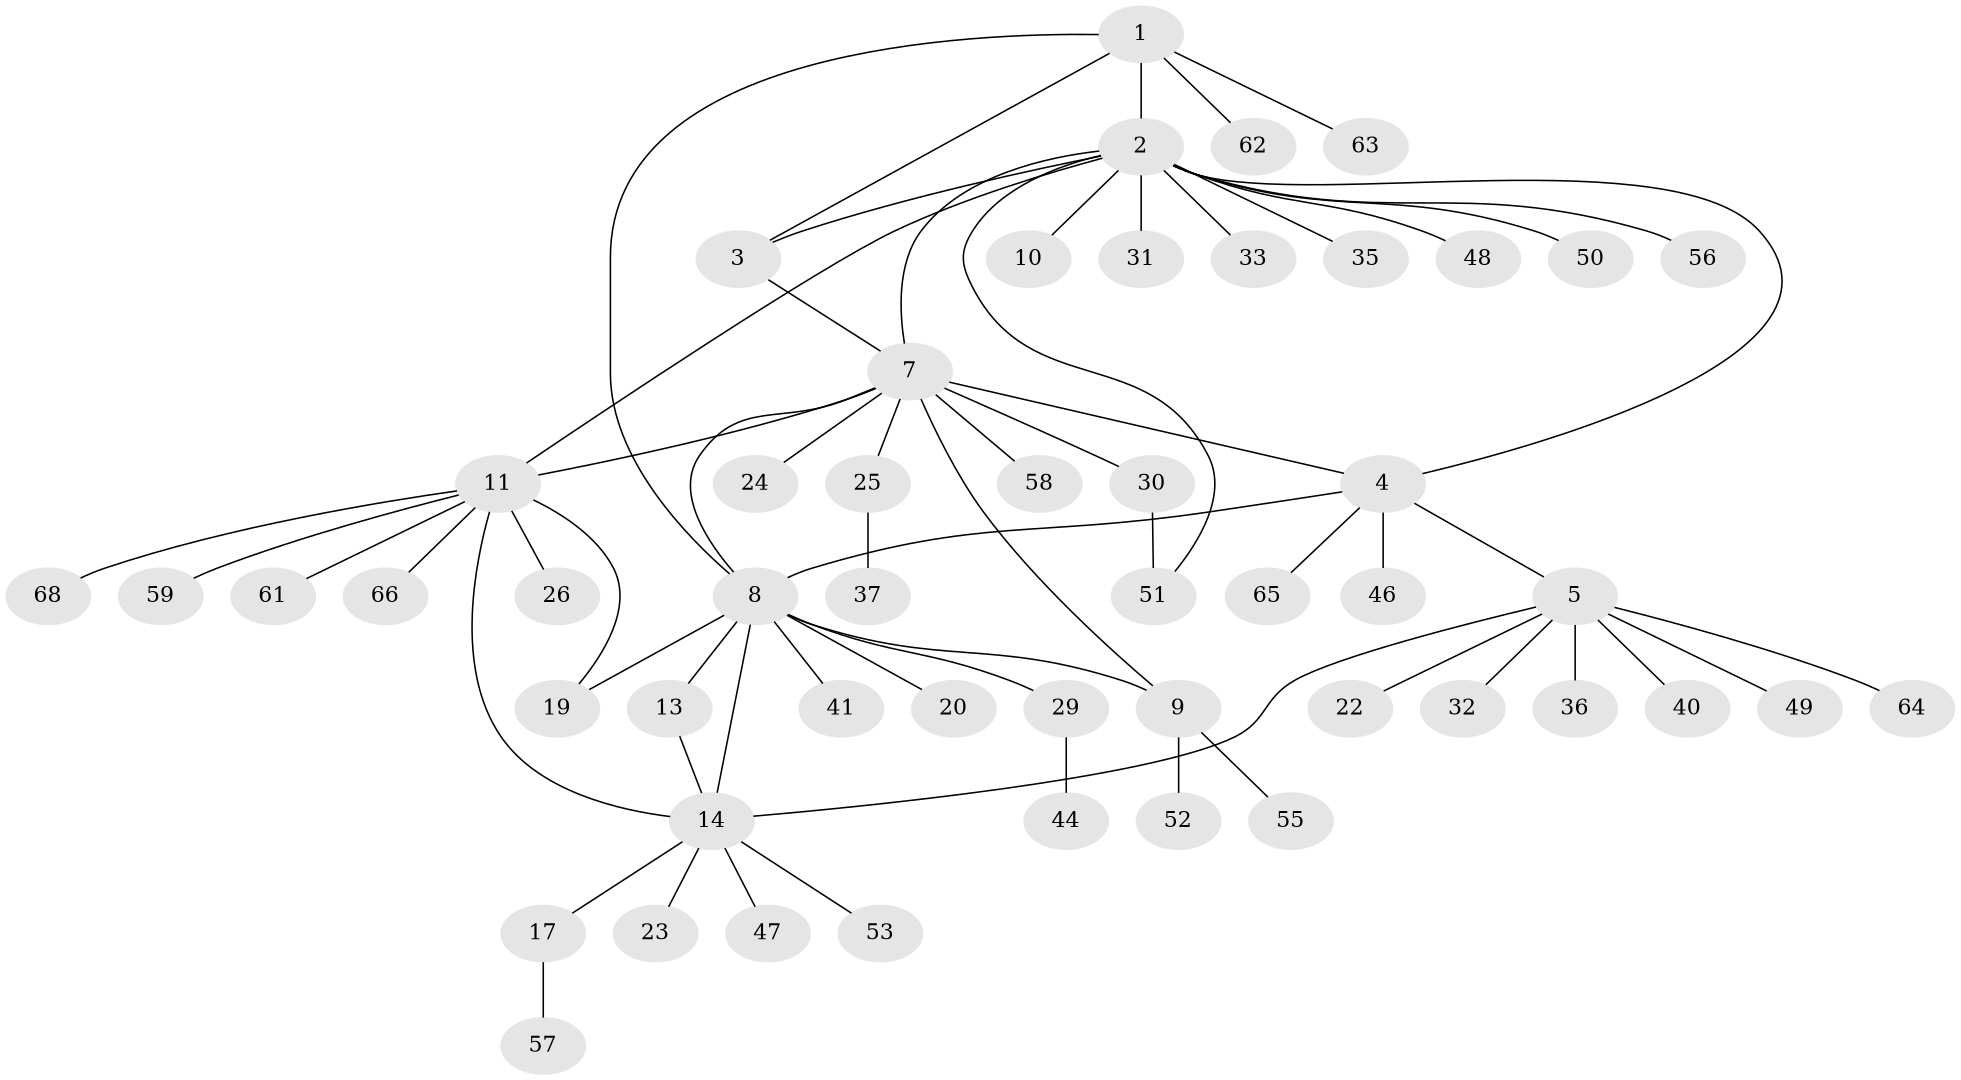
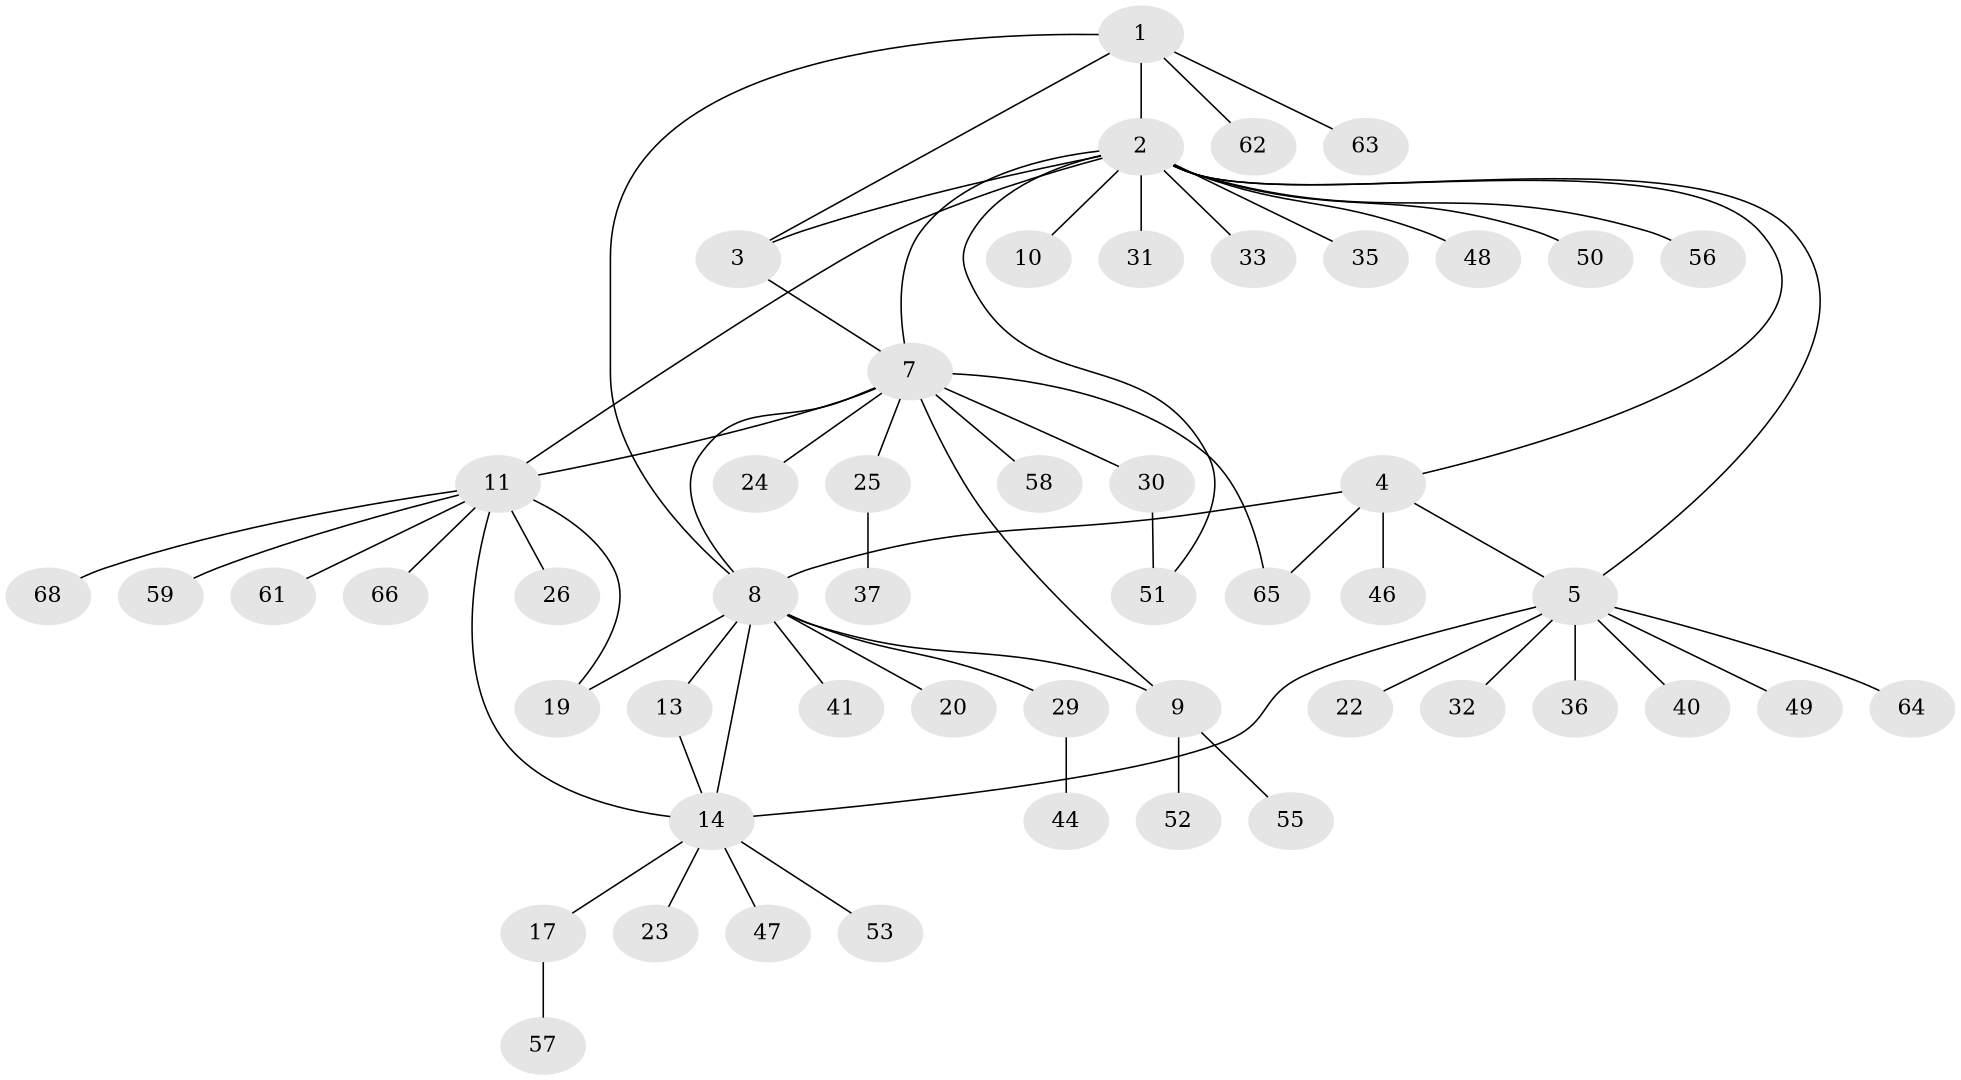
none -> (1730, 198)
(1147, 428) -> (1147, 417)
